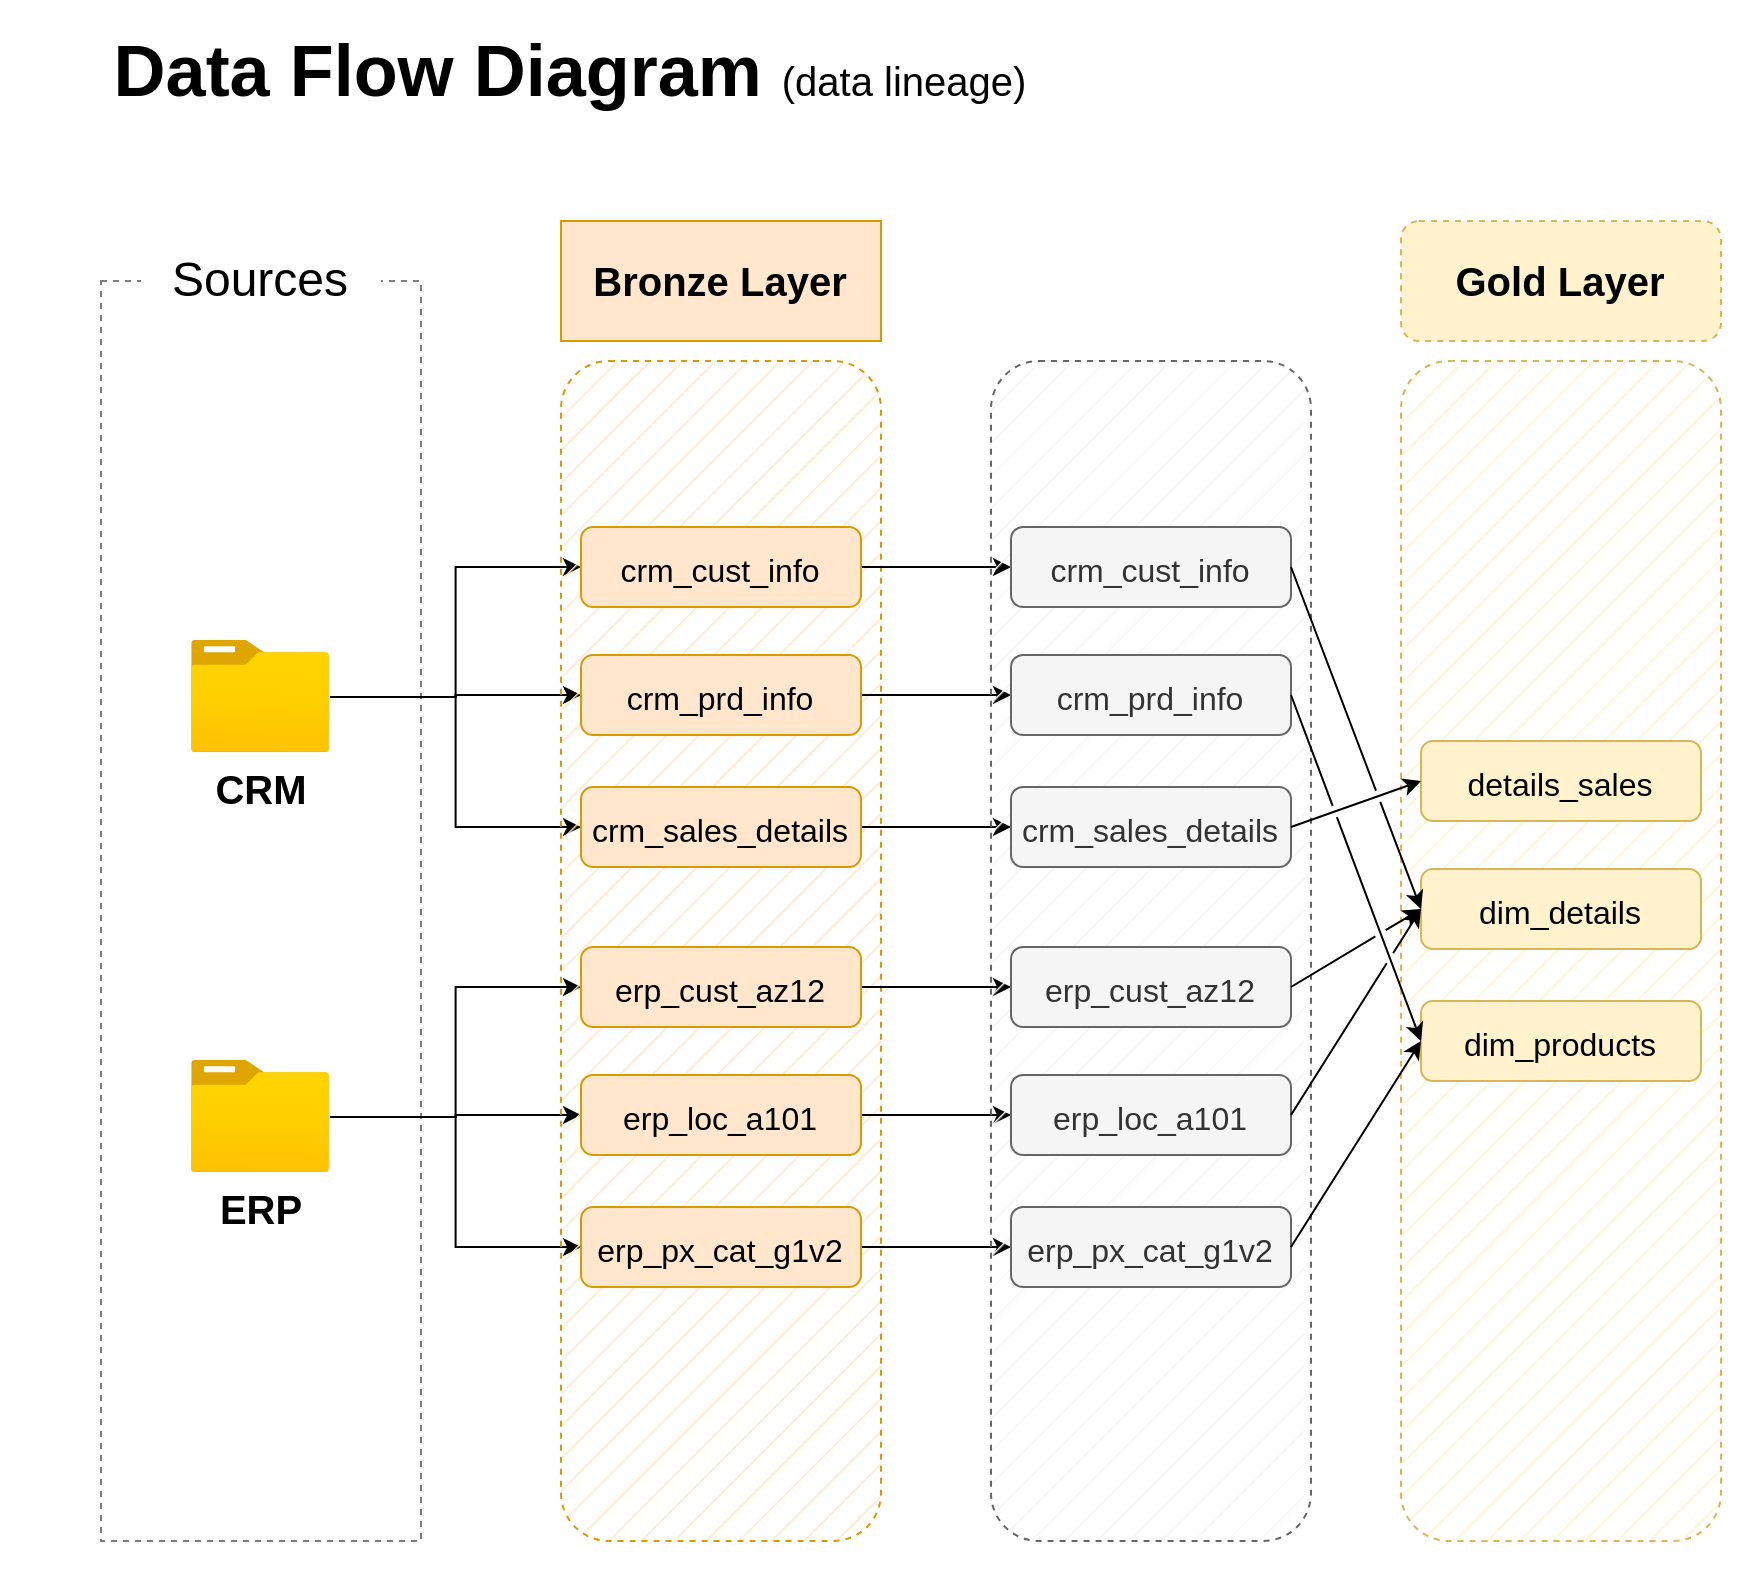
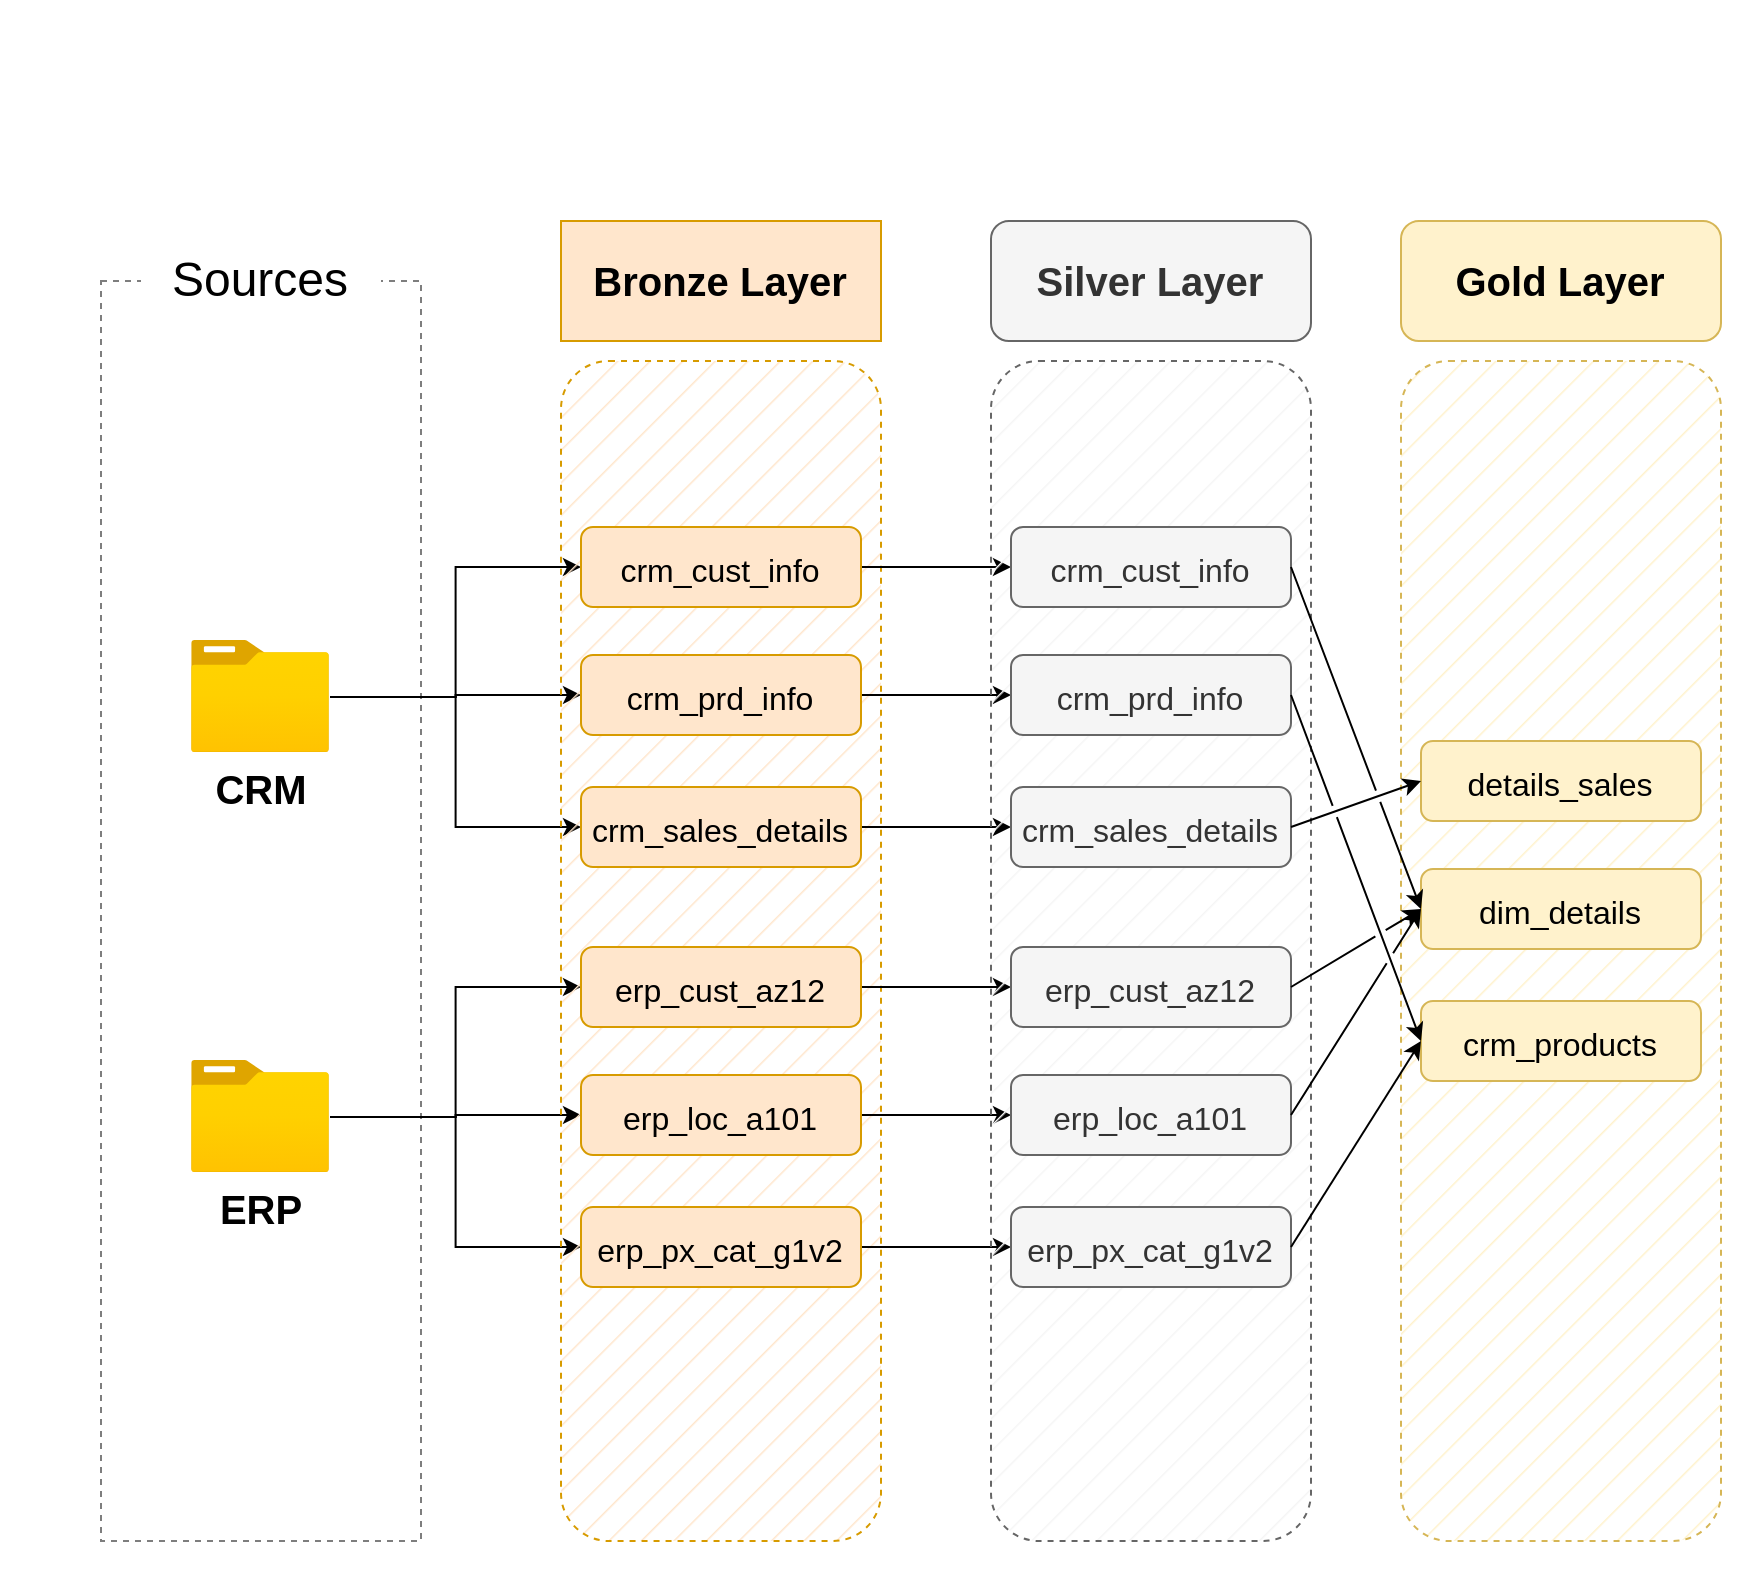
(571, 71) -> none
none -> (1151, 281)
(1561, 281) -> (1561, 281)
(1561, 1041) -> (1561, 1041)
